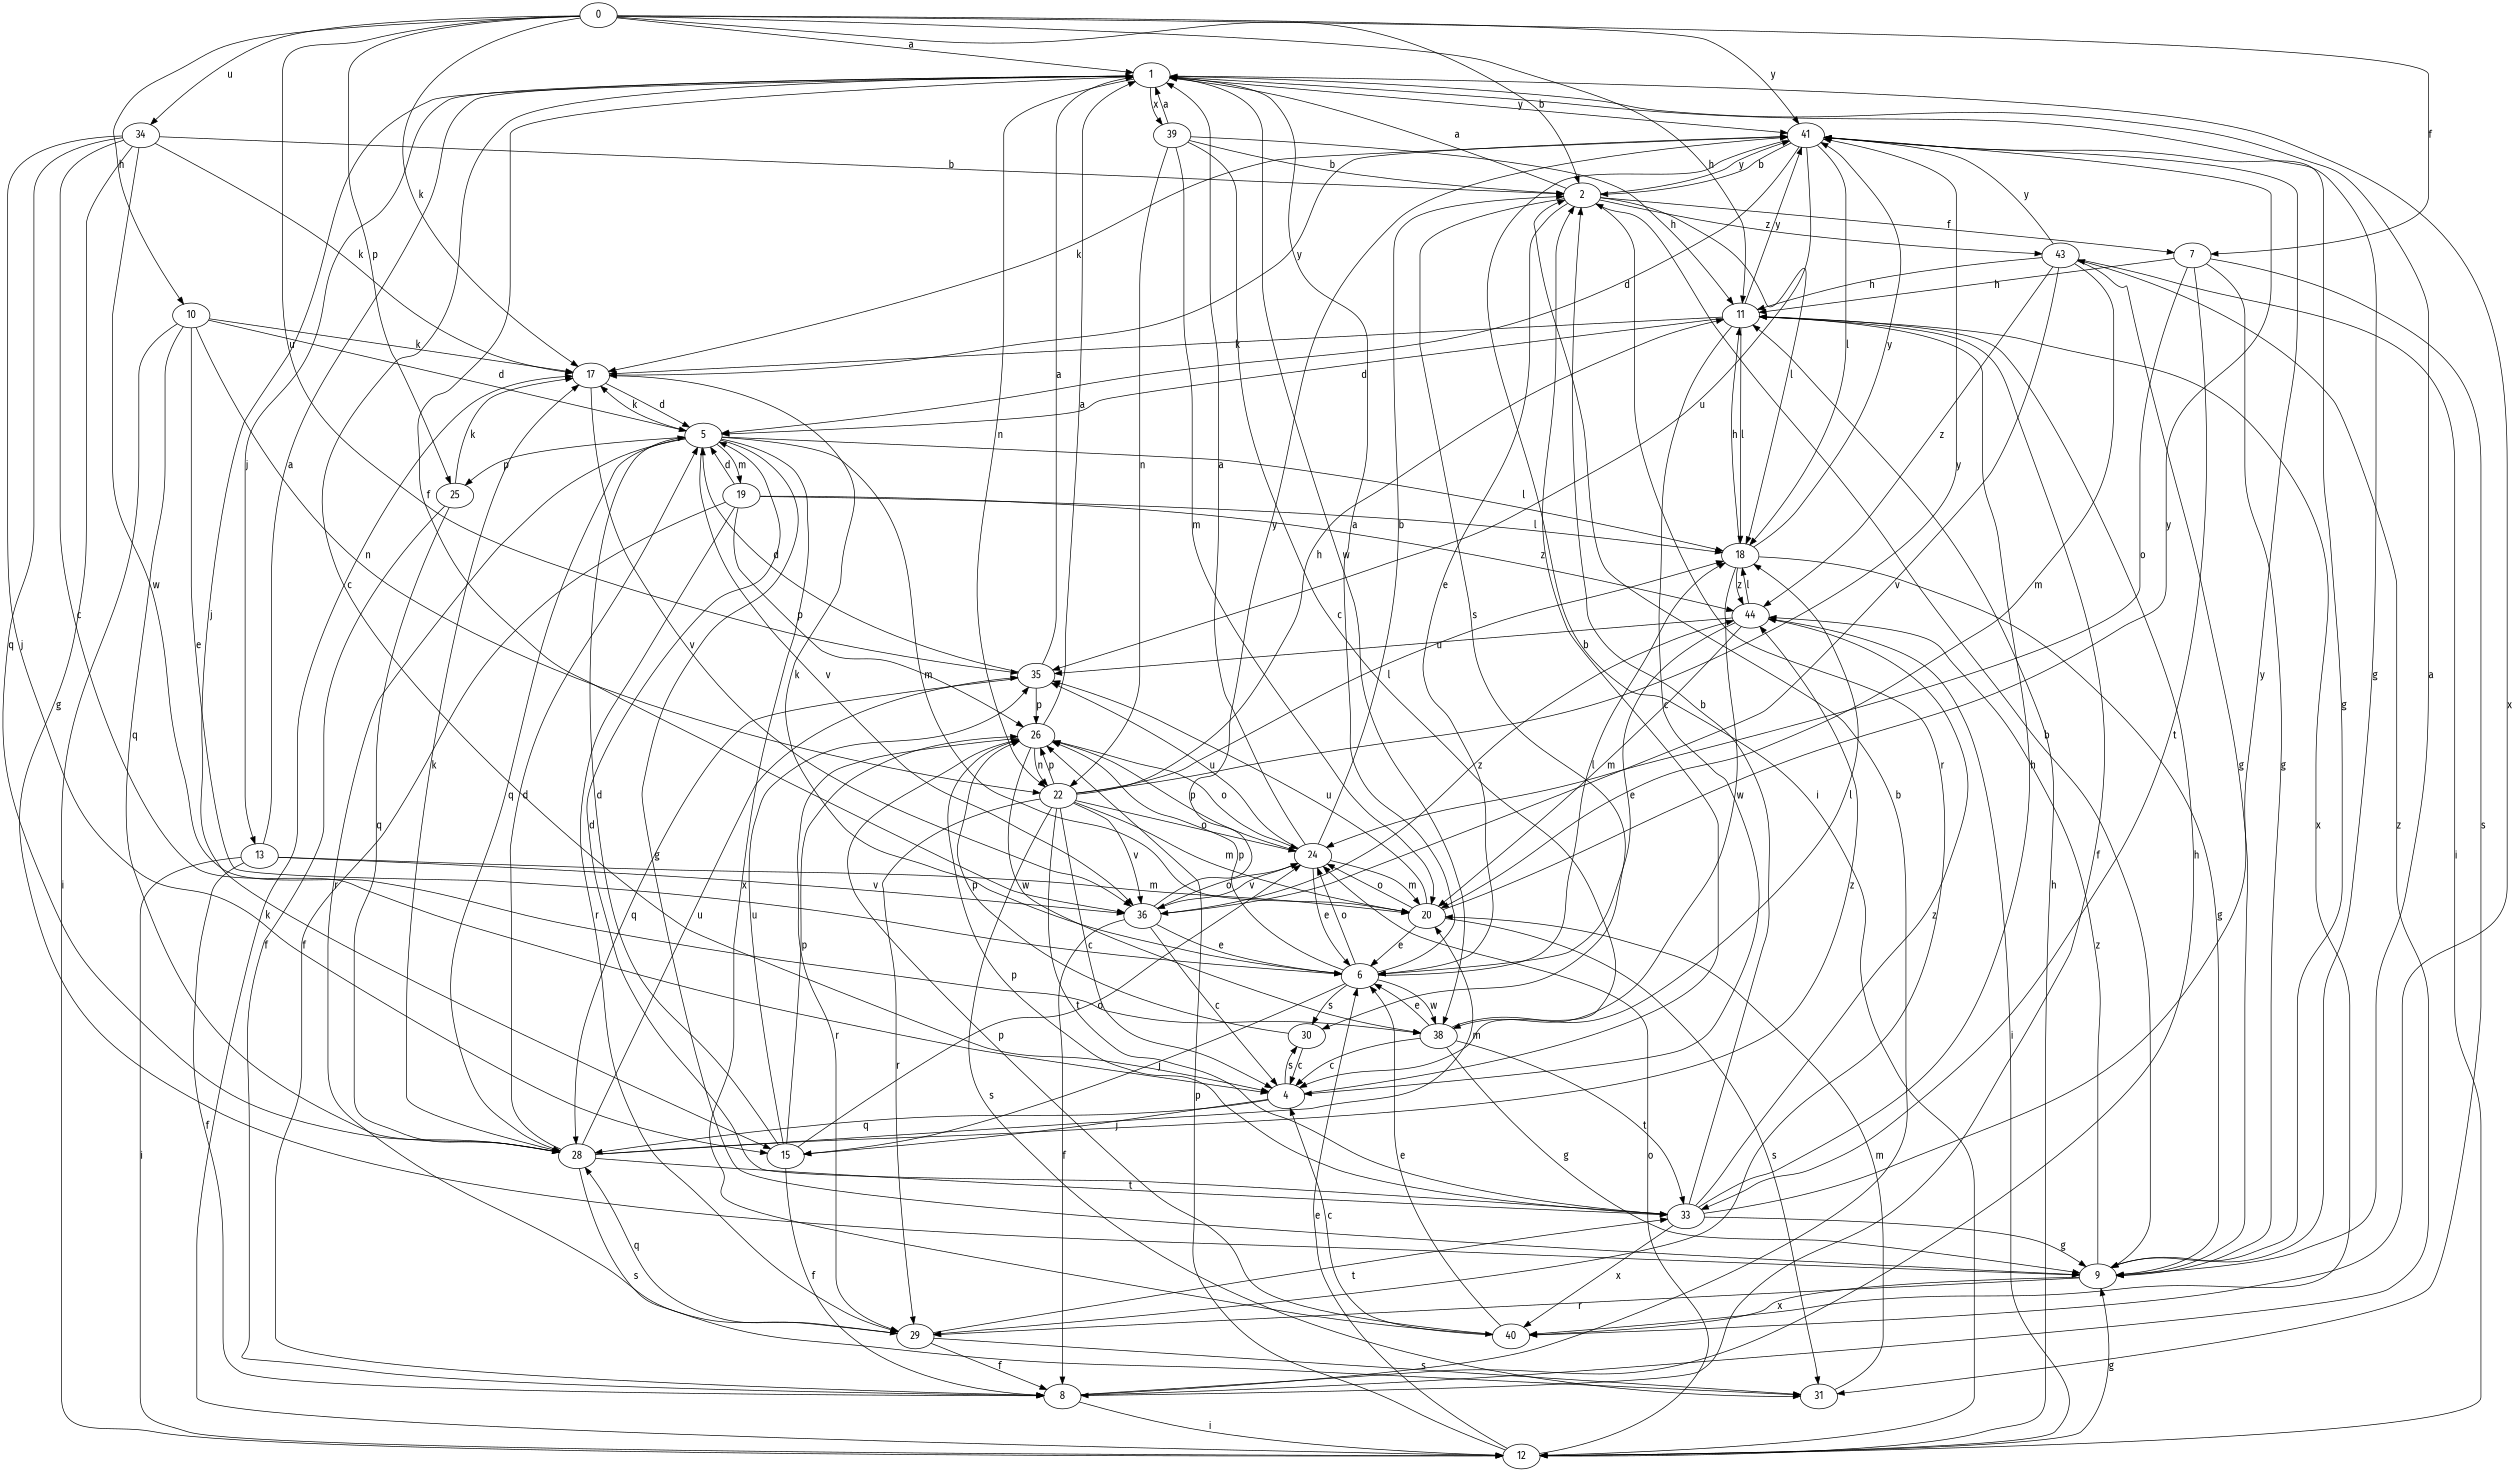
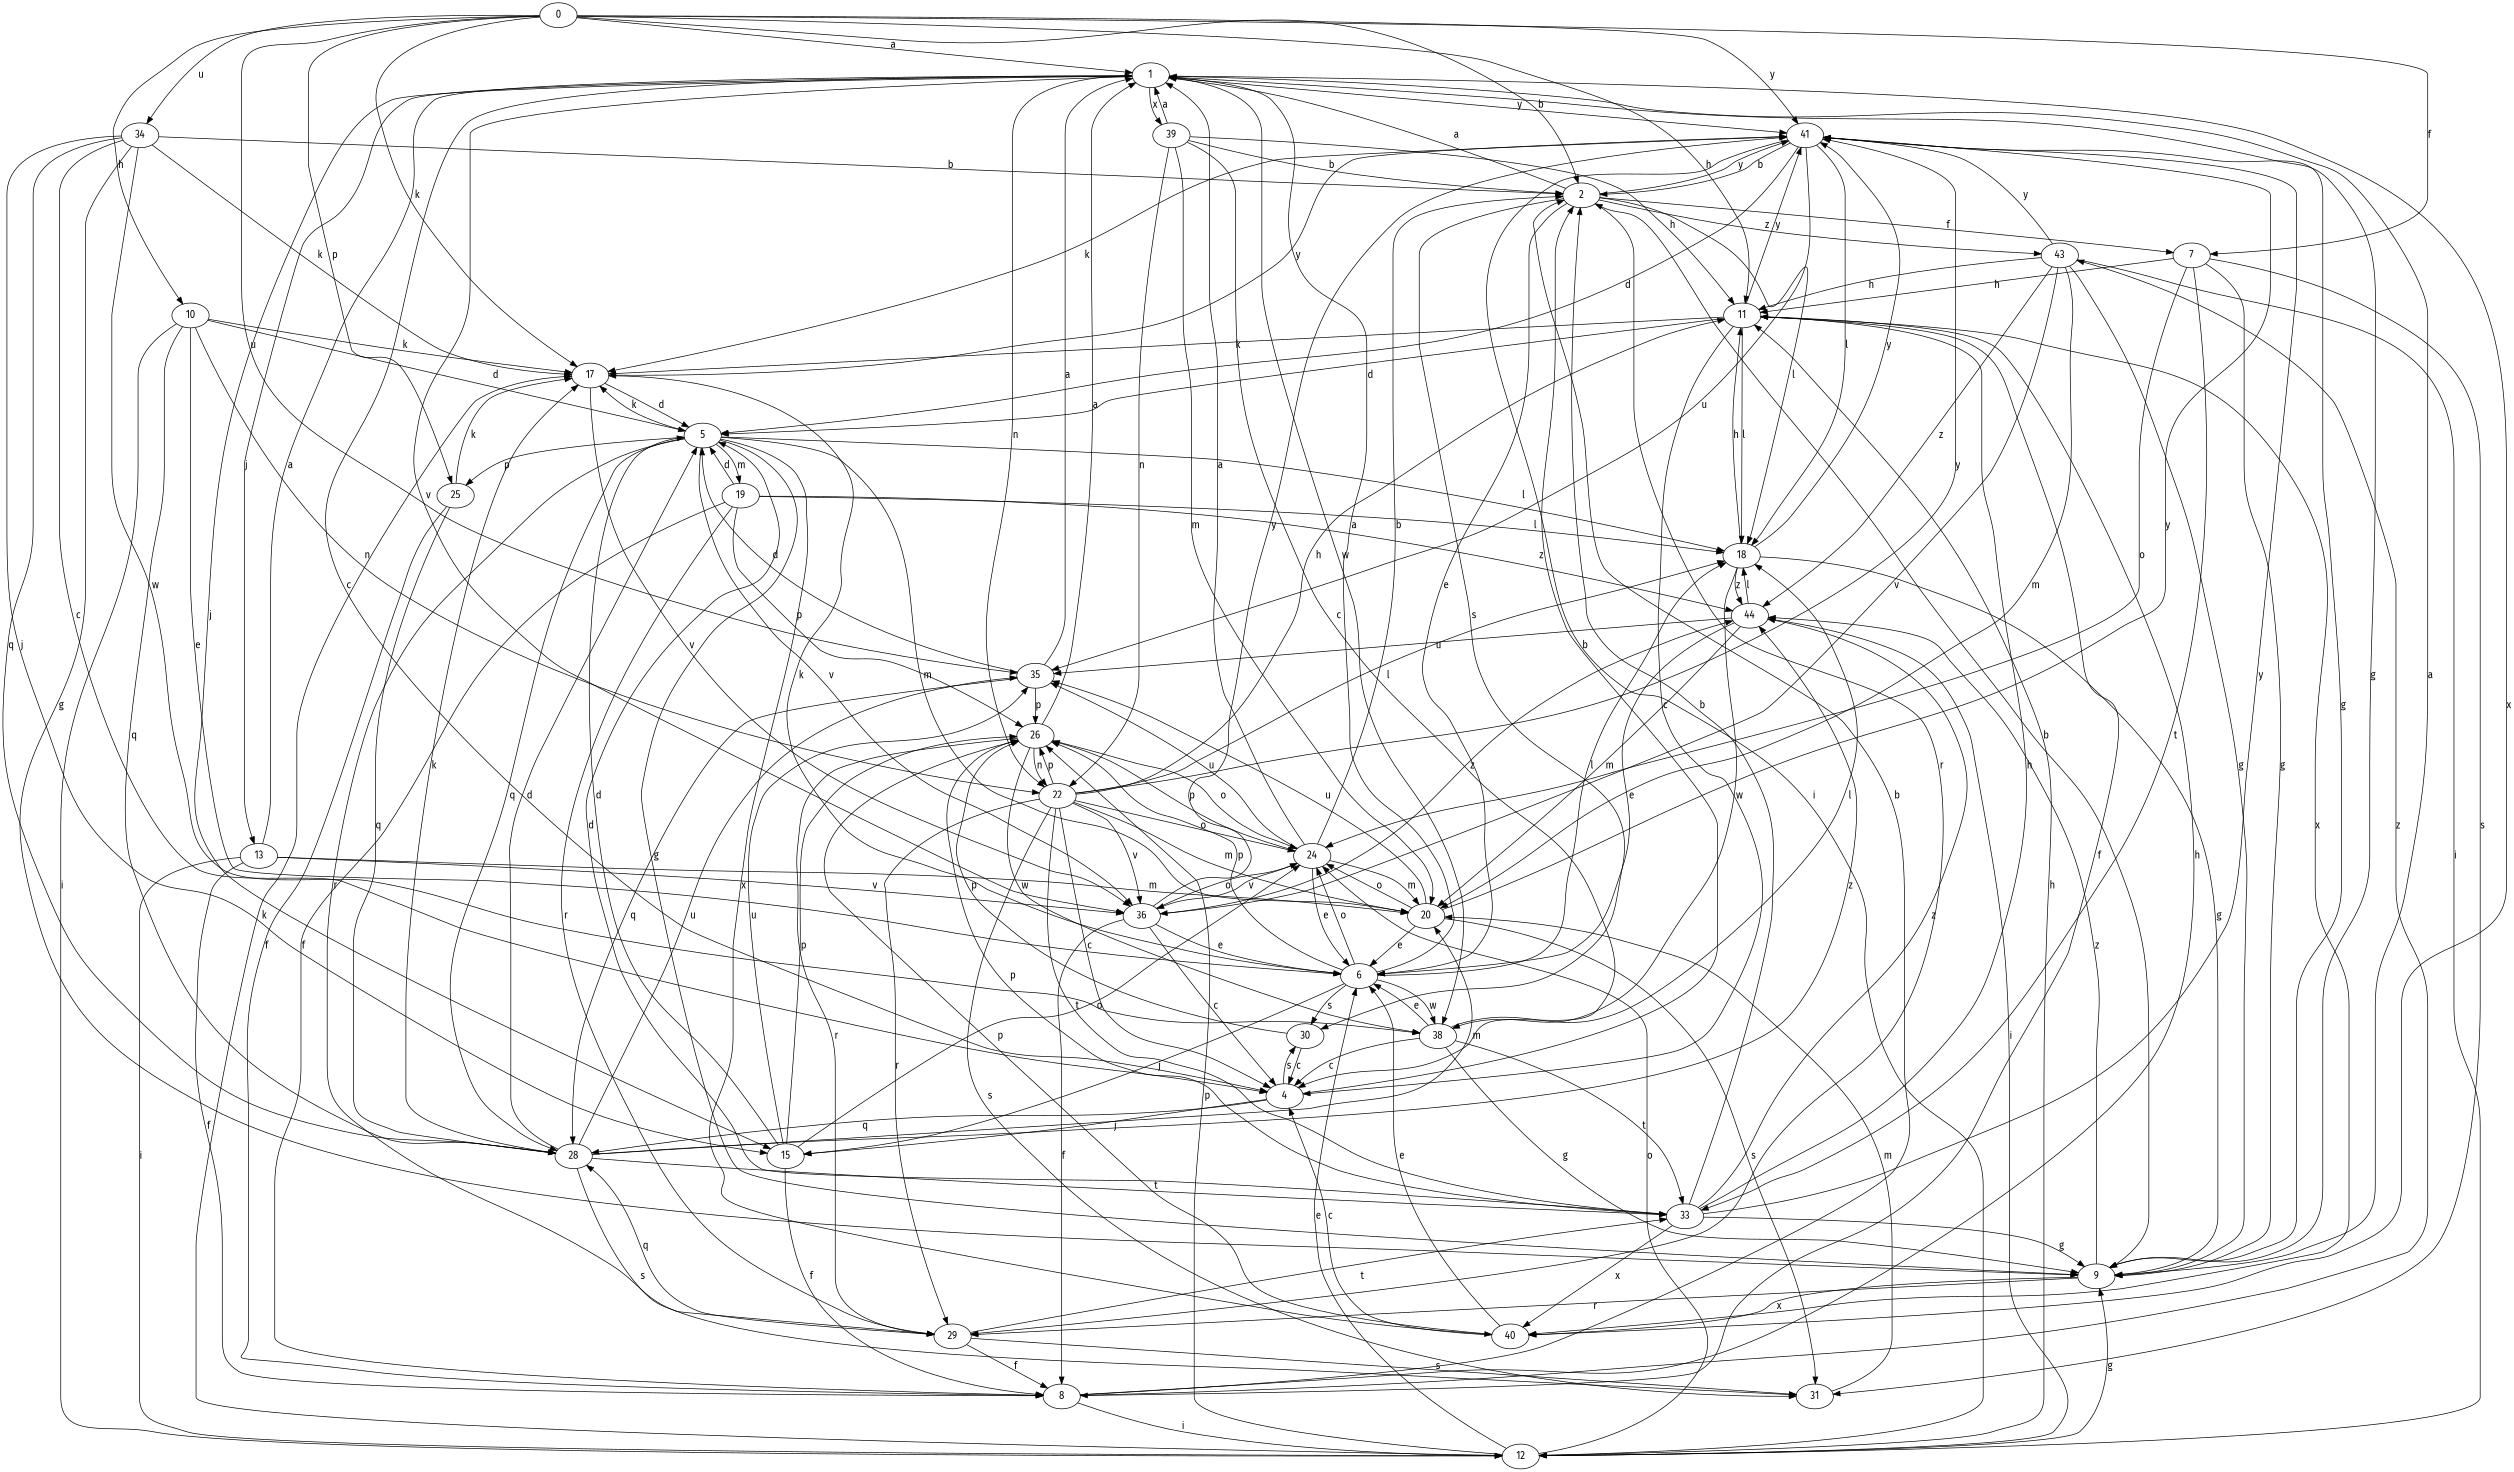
(428, 496) -> (428, 496)
